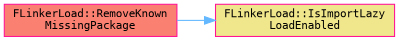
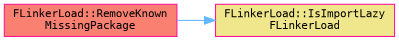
(305, 20) -> (305, 20)
